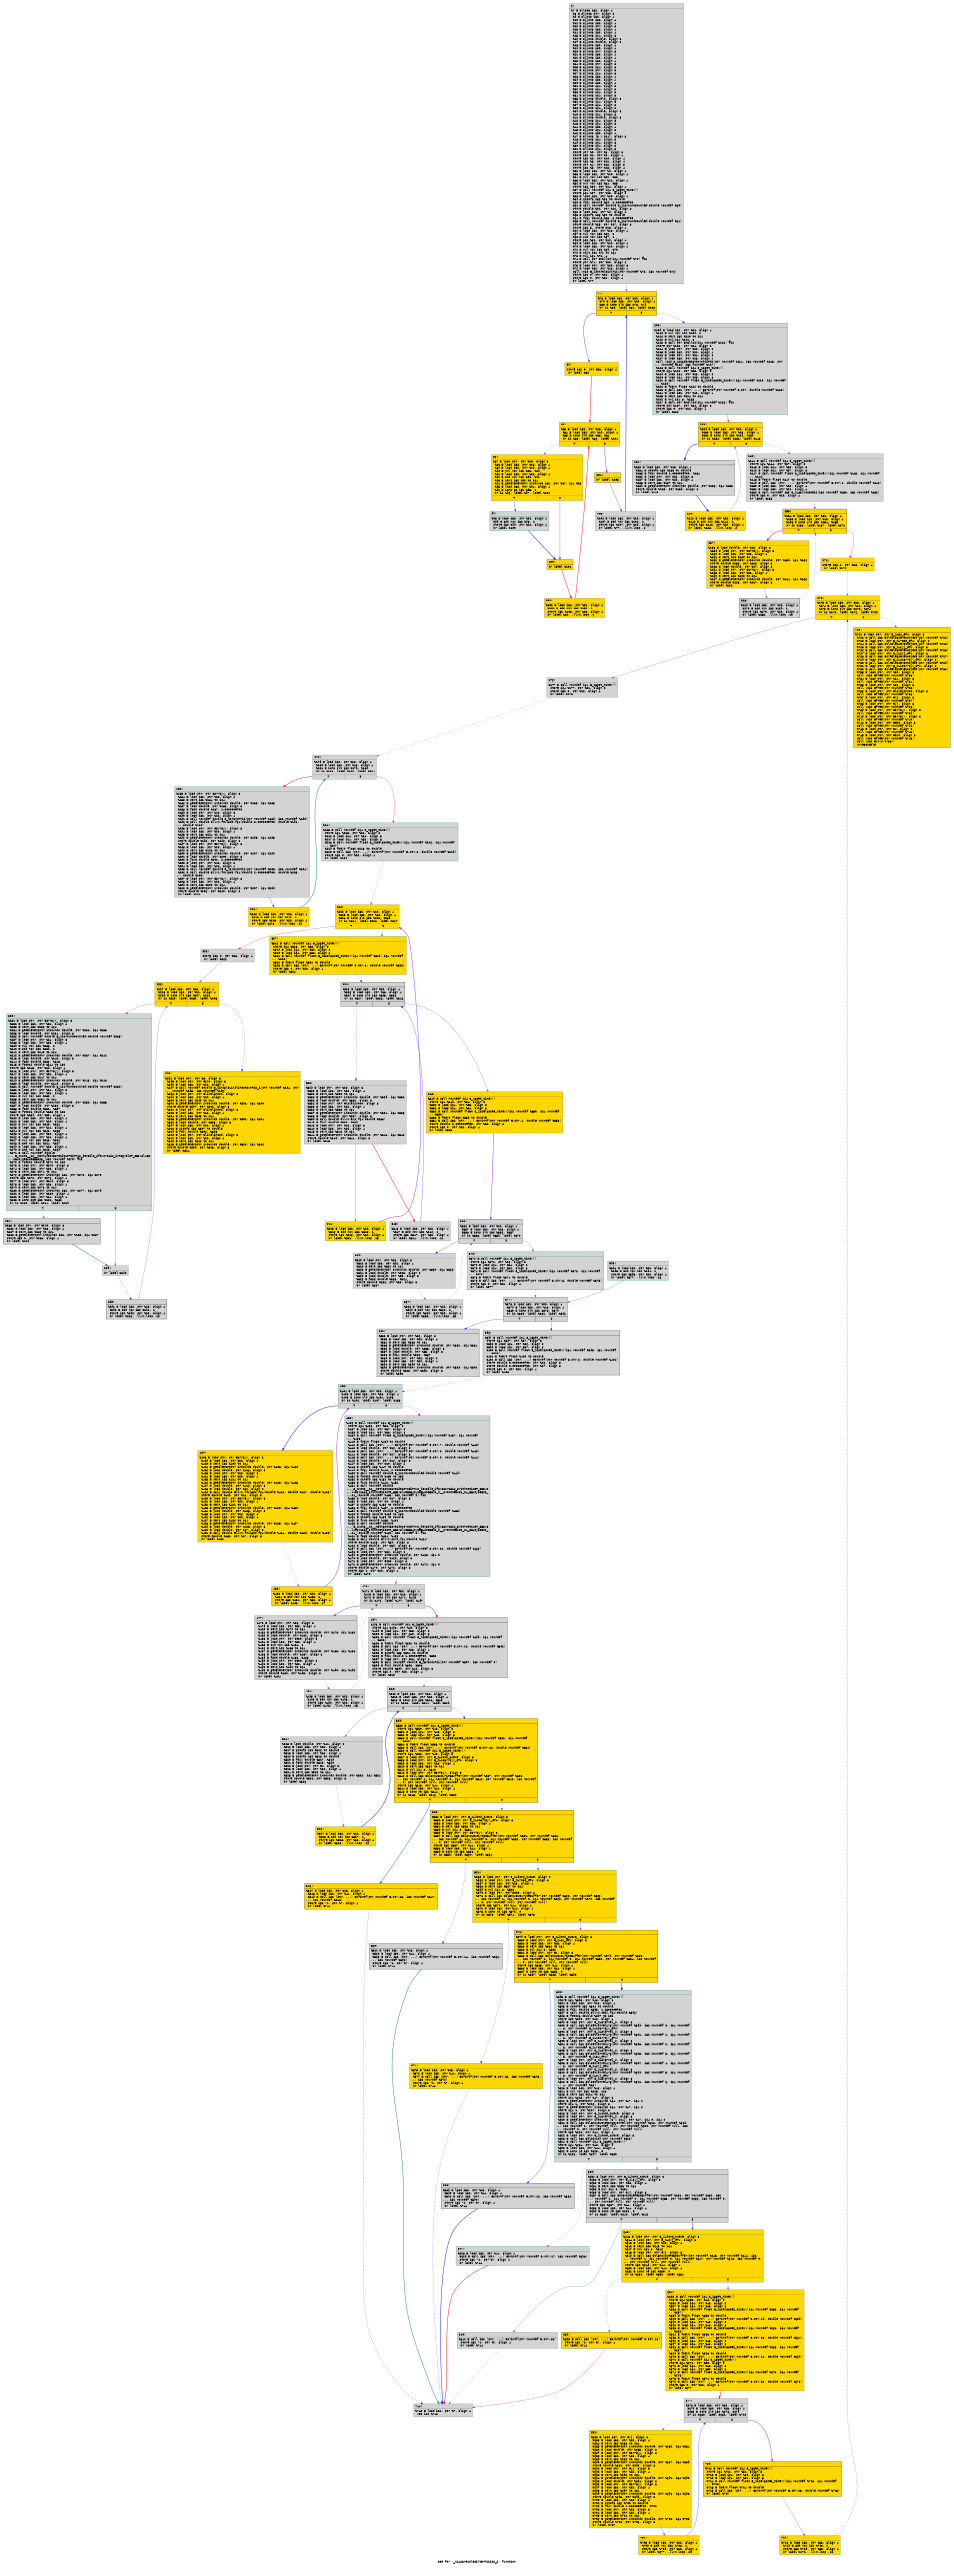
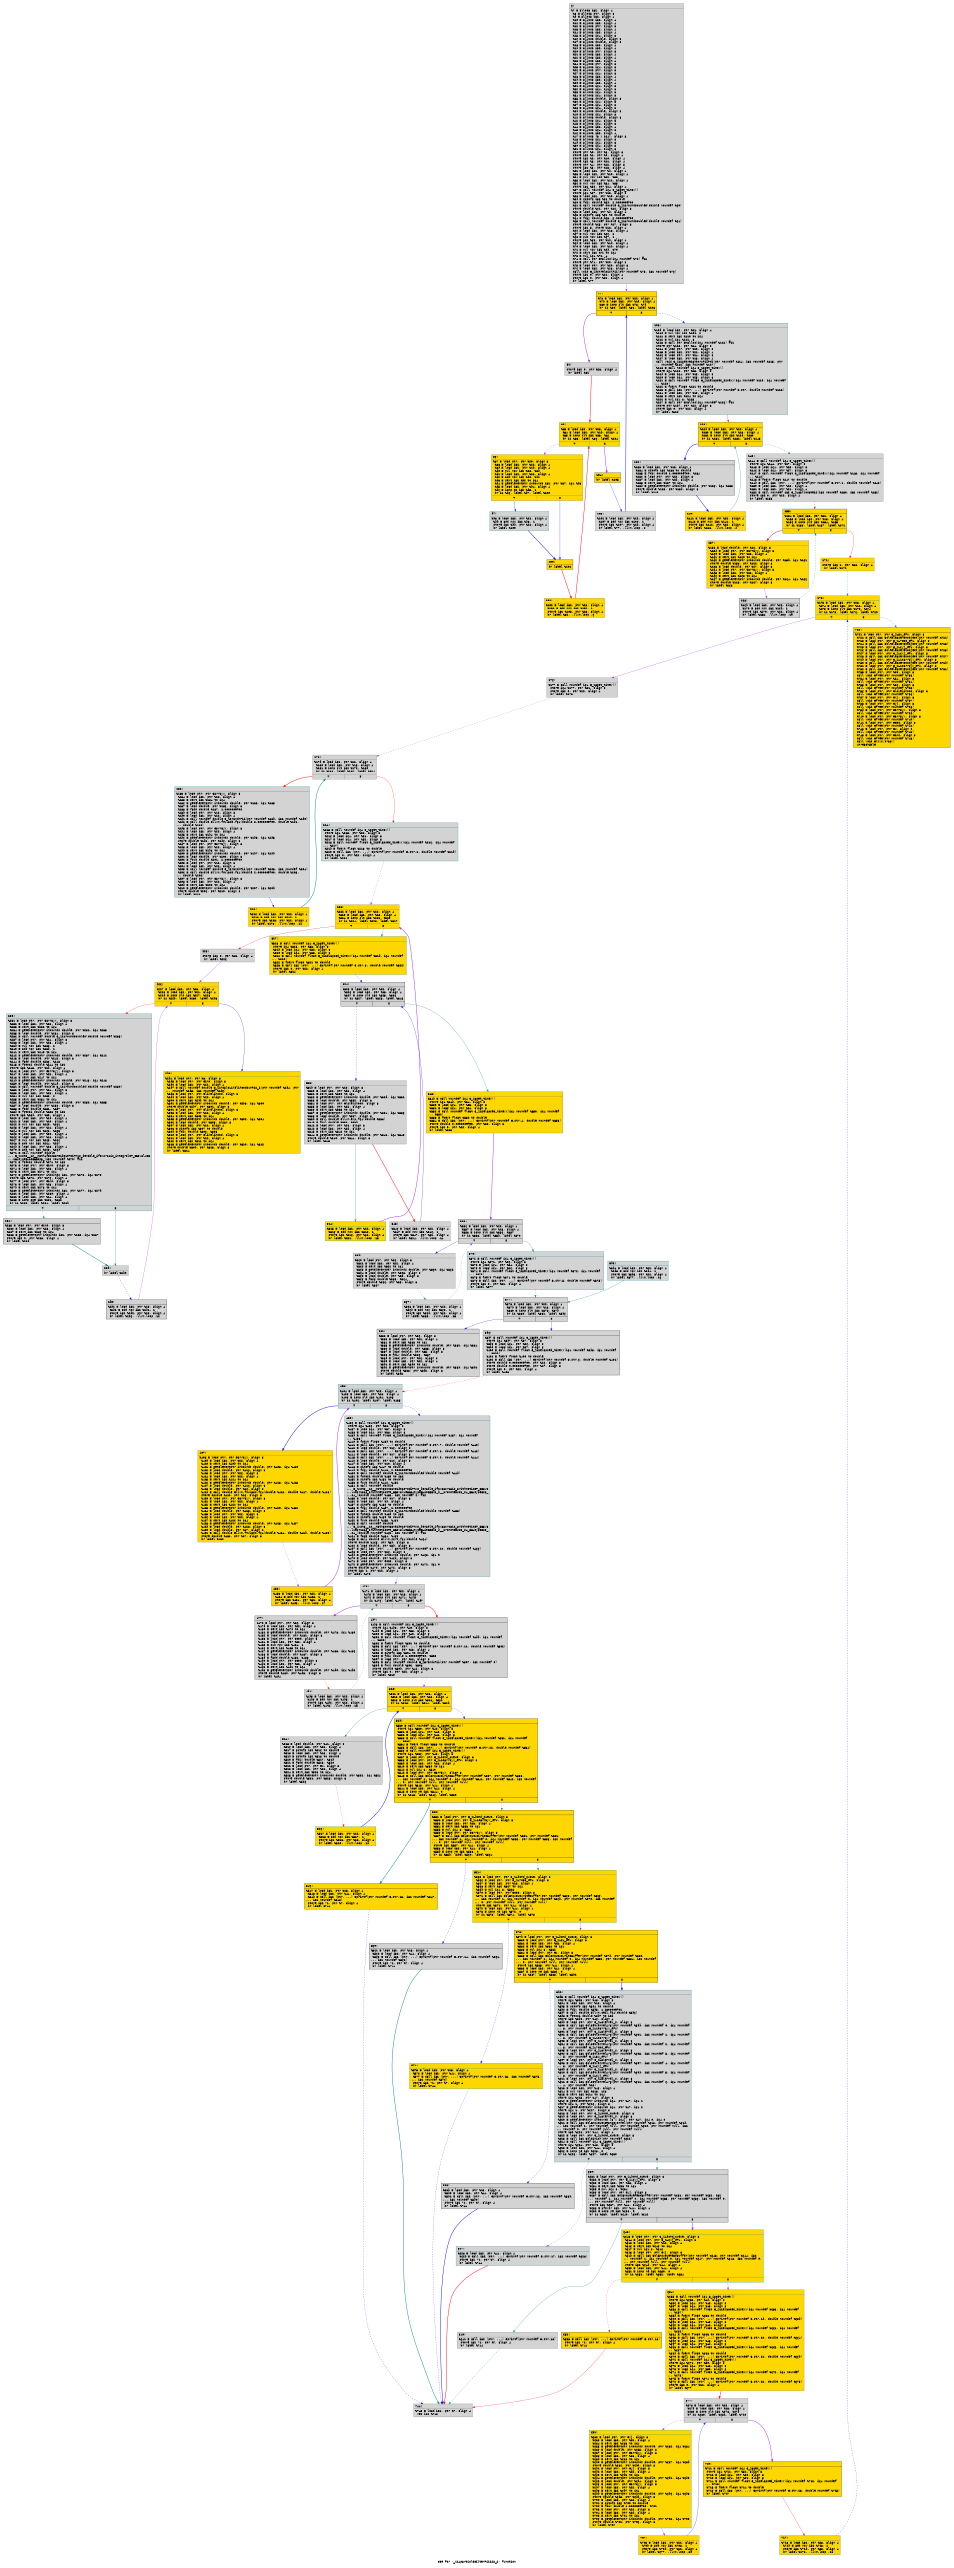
(592, 369) -> (592, 369)
(244, 1030) -> (244, 1030)
(419, 1699) -> (419, 1699)
(550, 2085) -> (550, 2085)
(617, 2208) -> (619, 2208)
